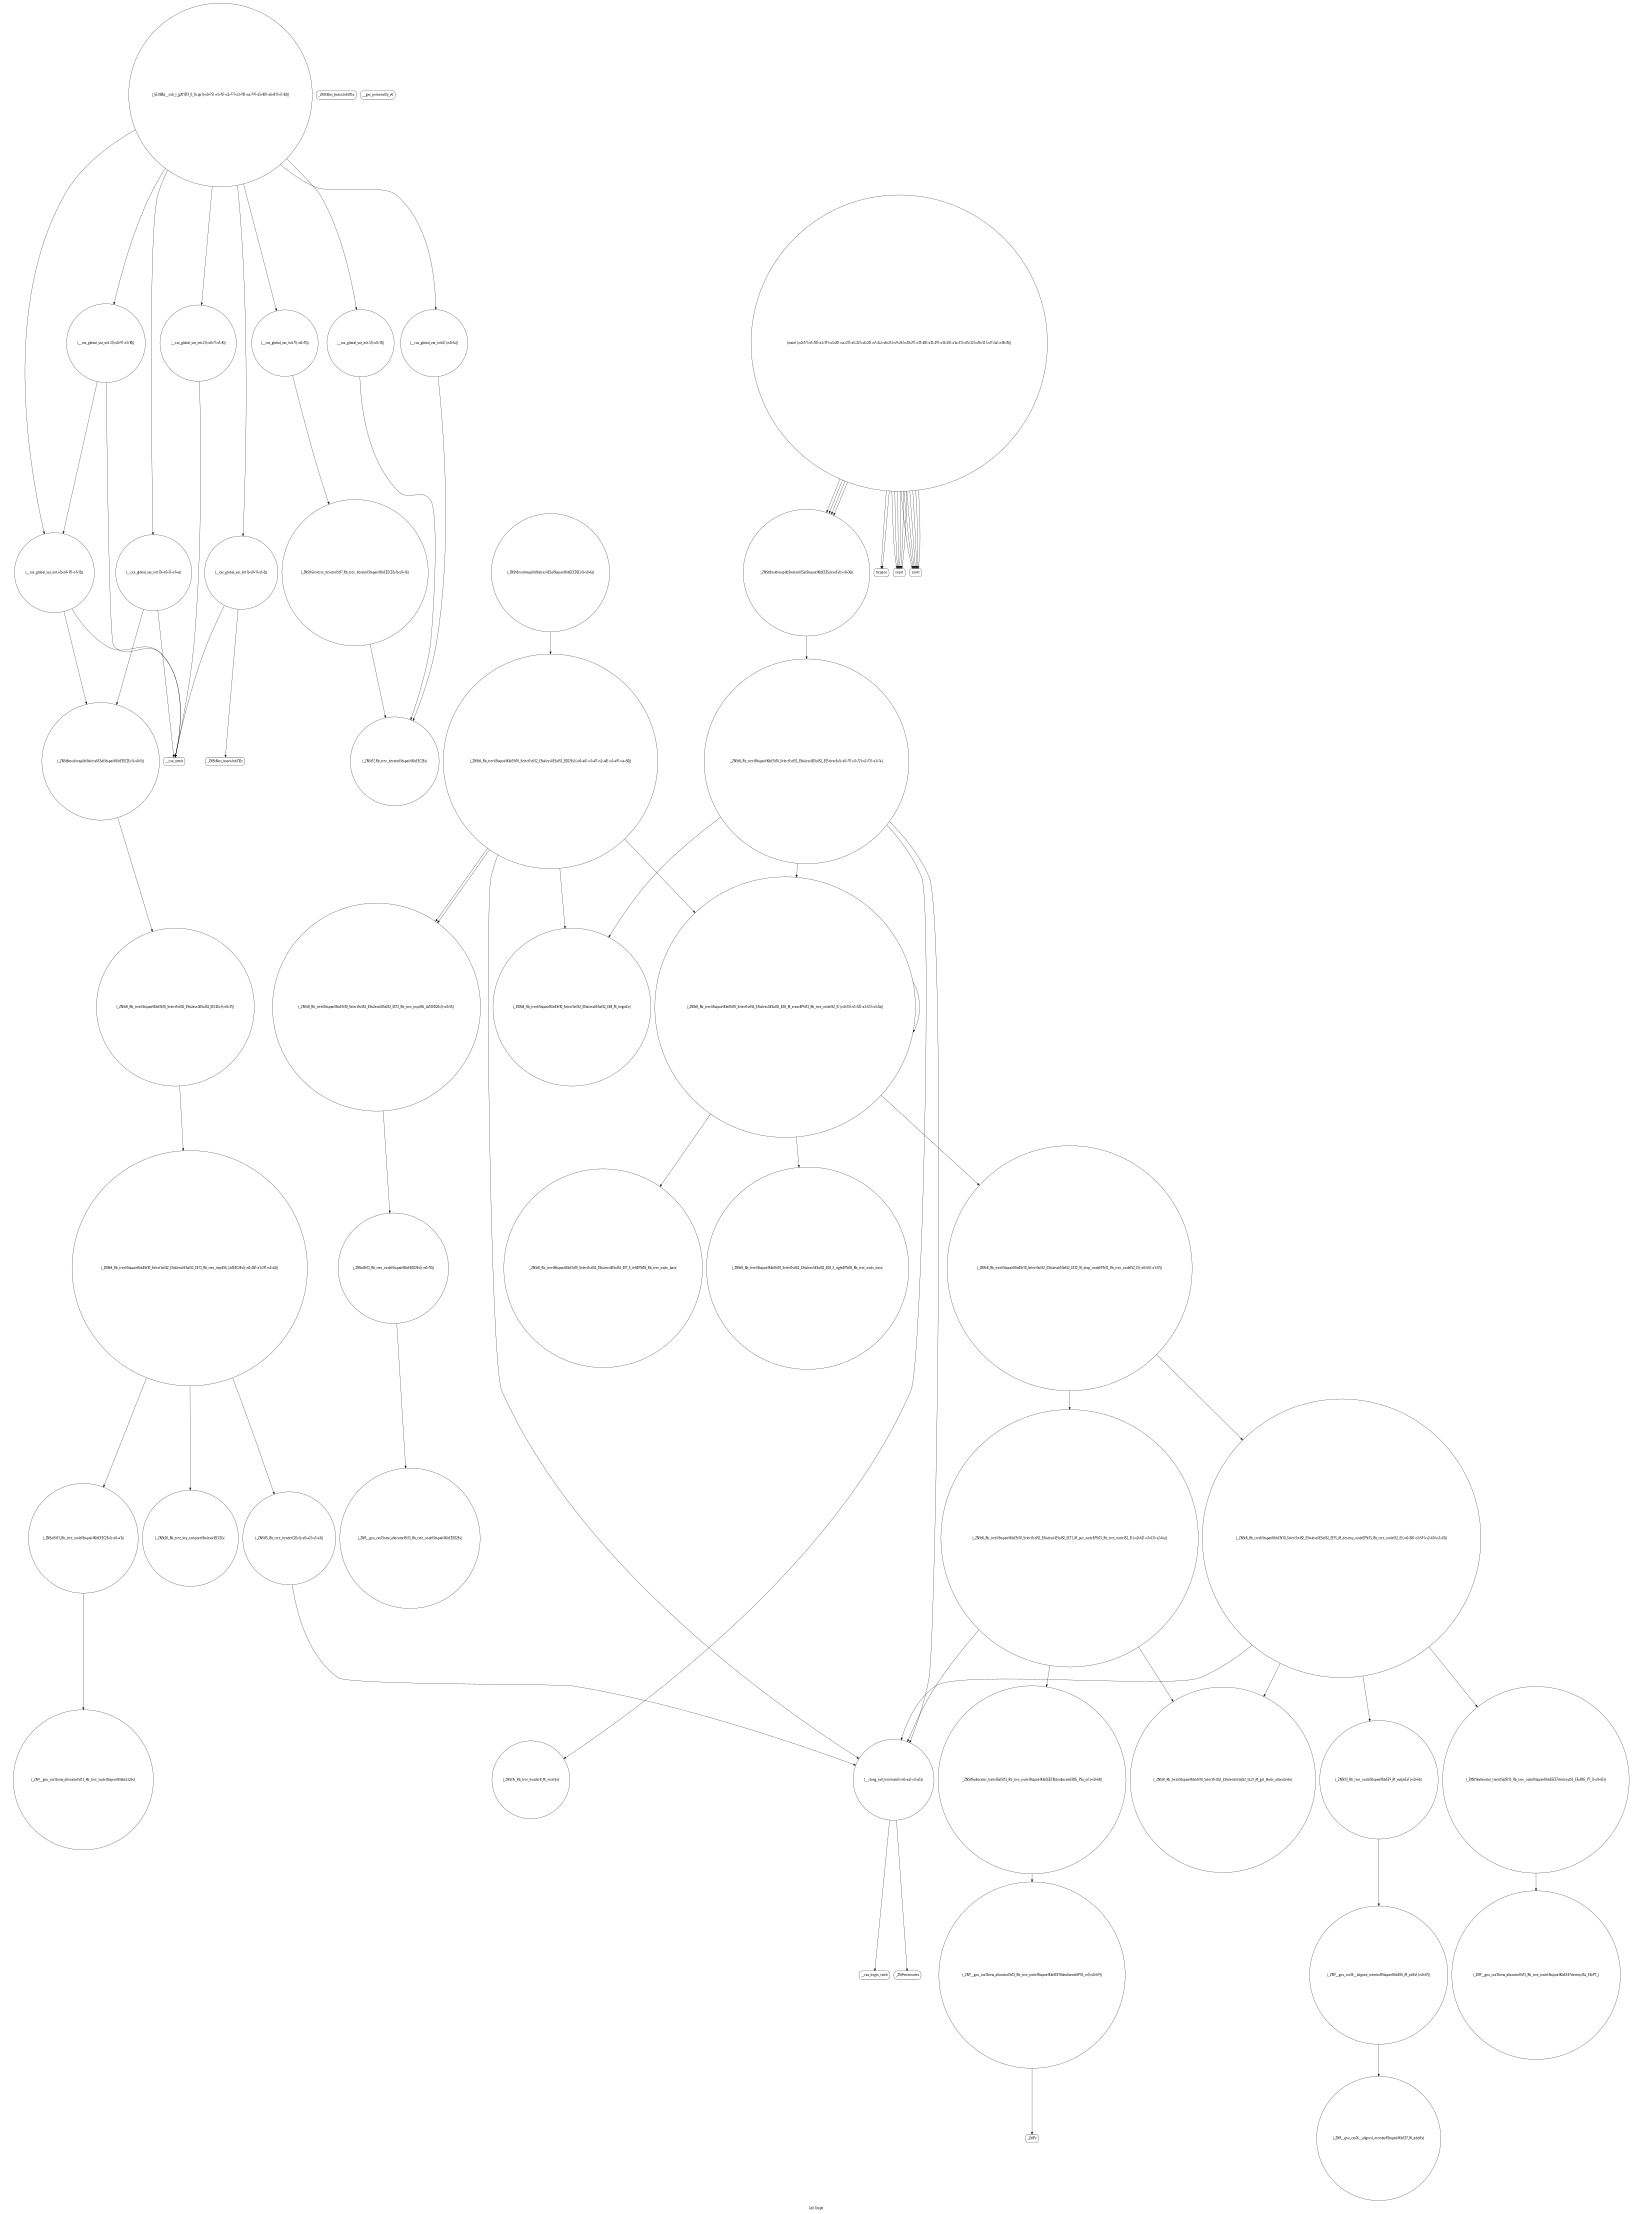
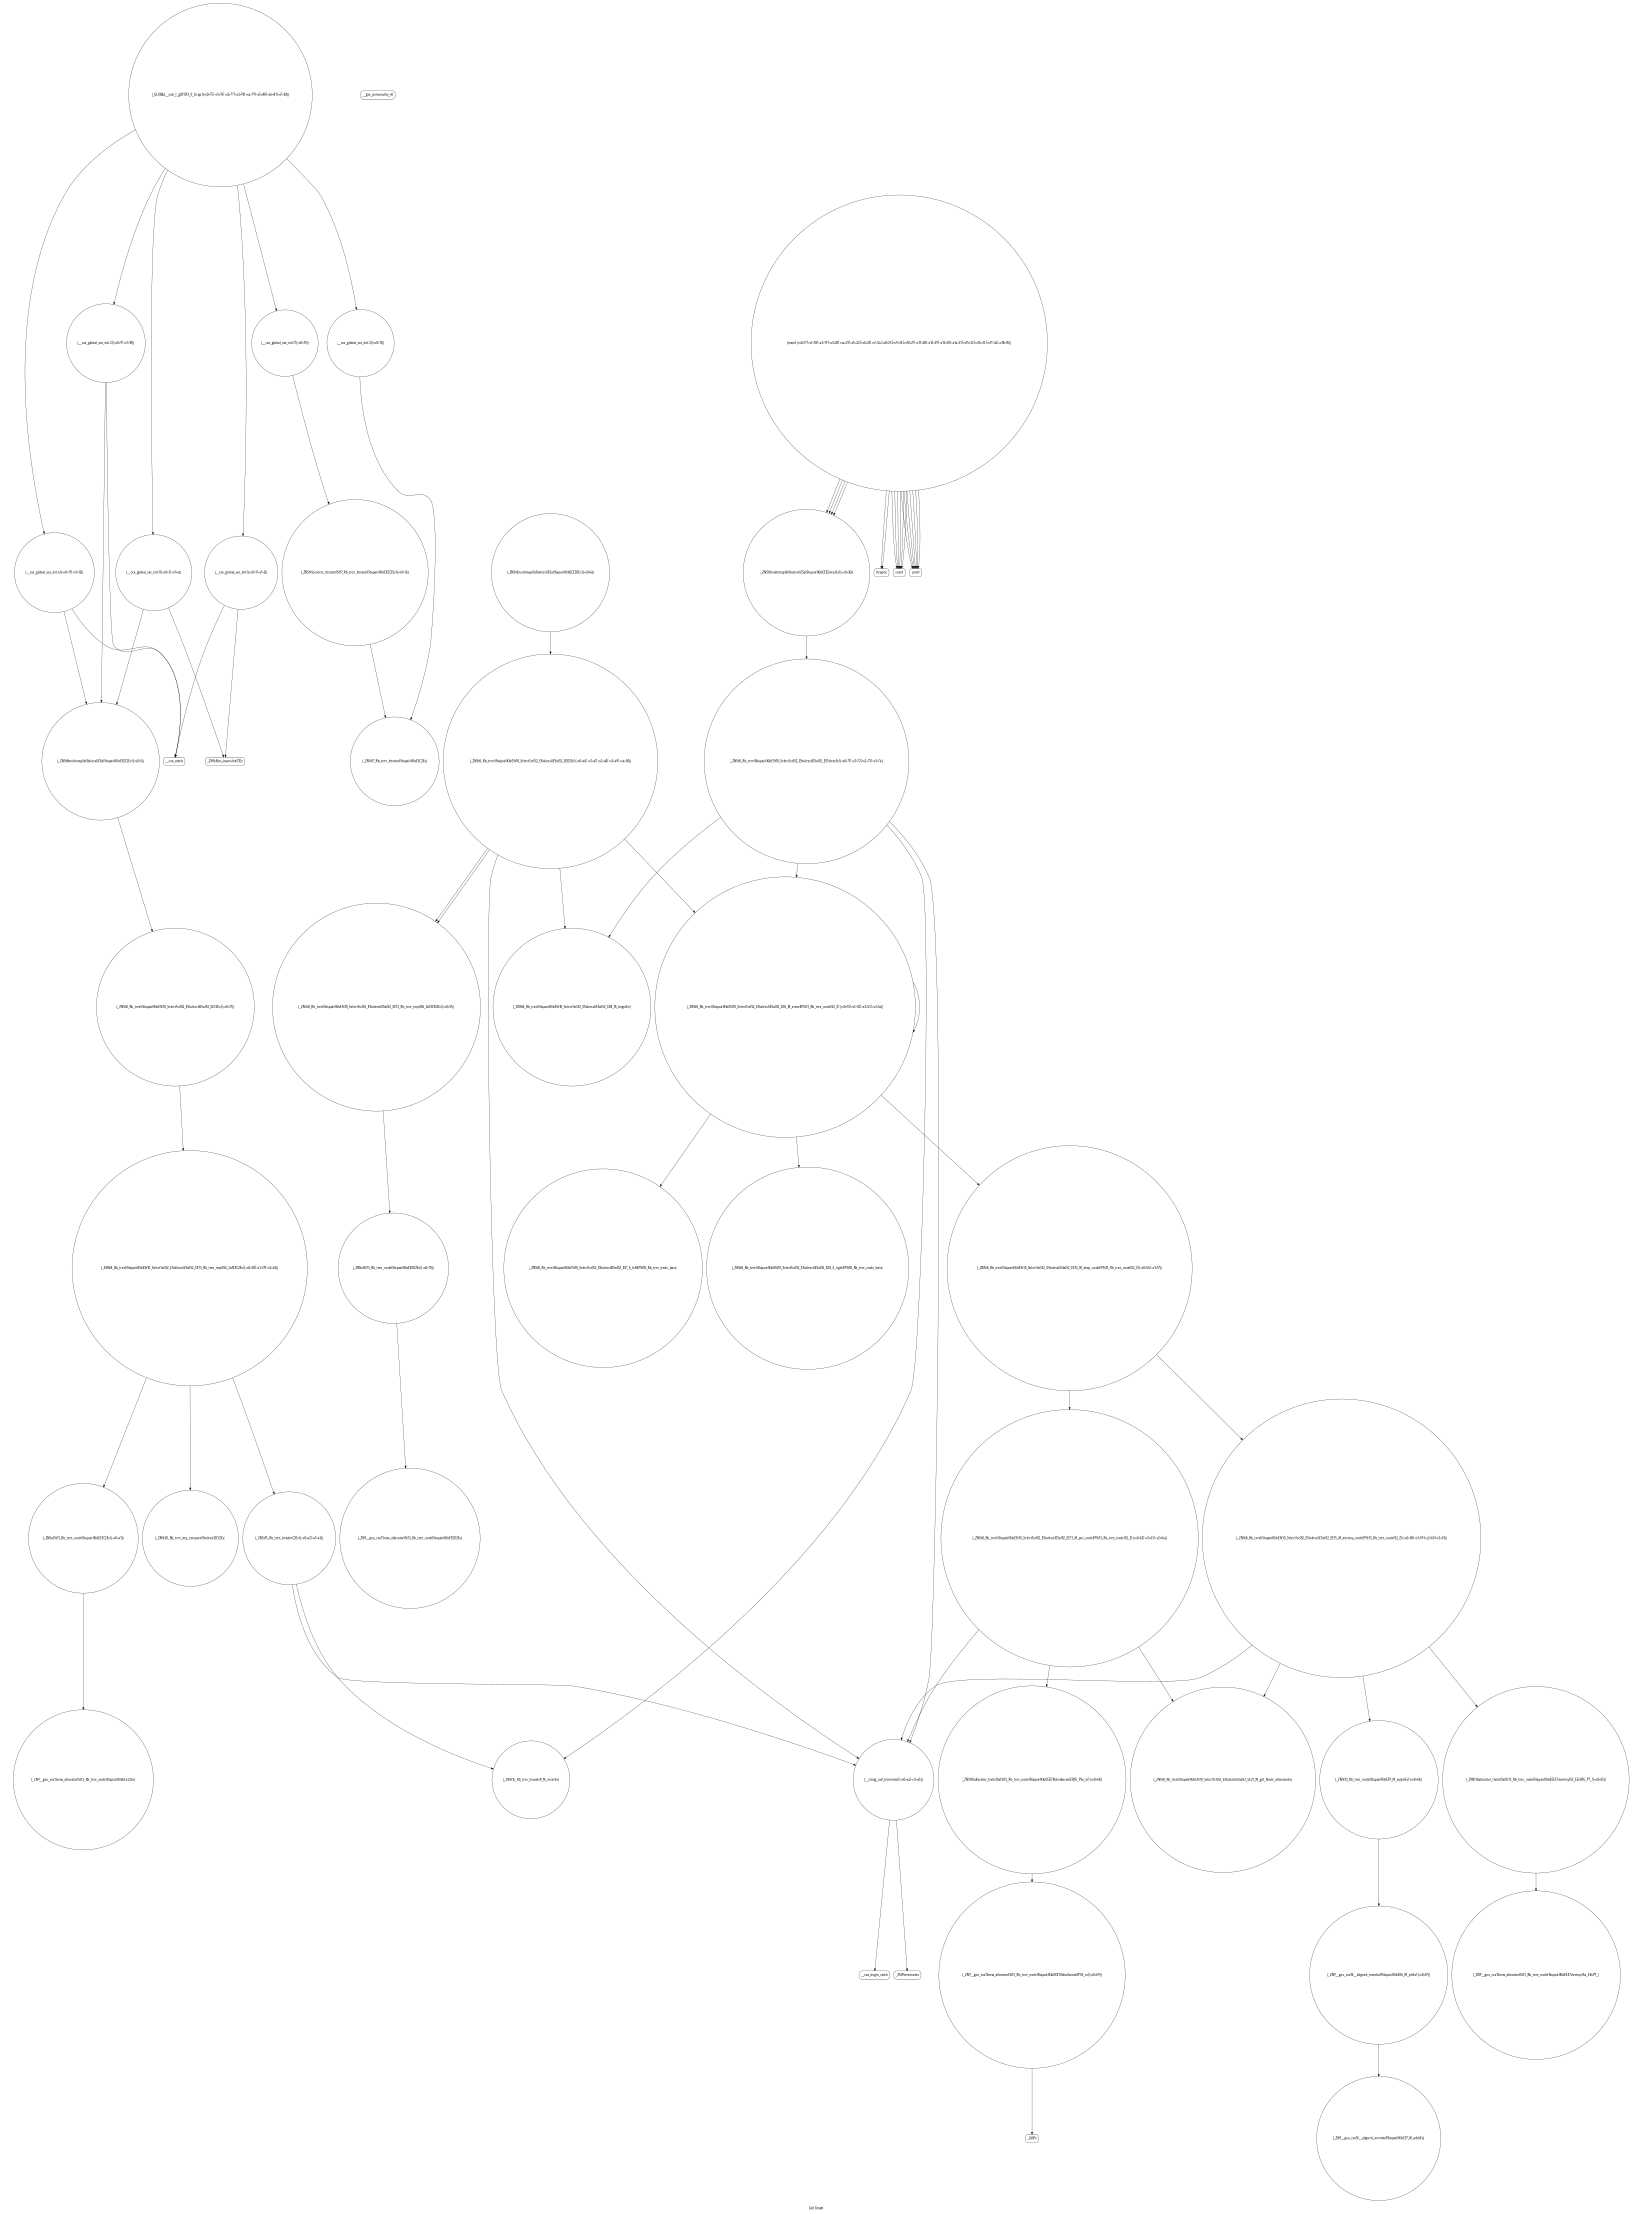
(336, 95) -> none
(198, 343) -> none
(434, 343) -> none
(80, 457) -> (103, 541)
(166, 683) -> (197, 681)
none -> (366, 1704)
